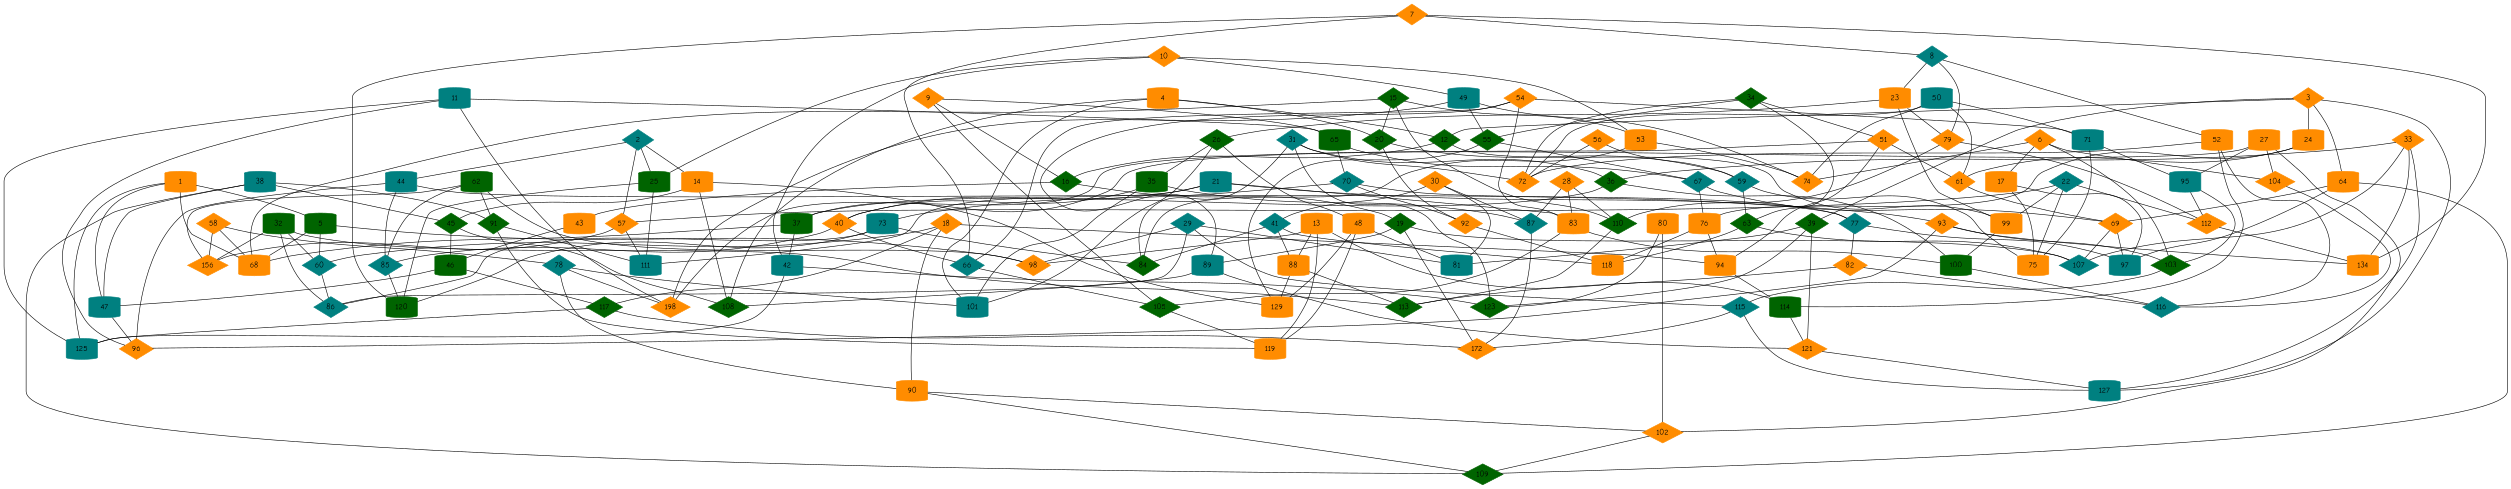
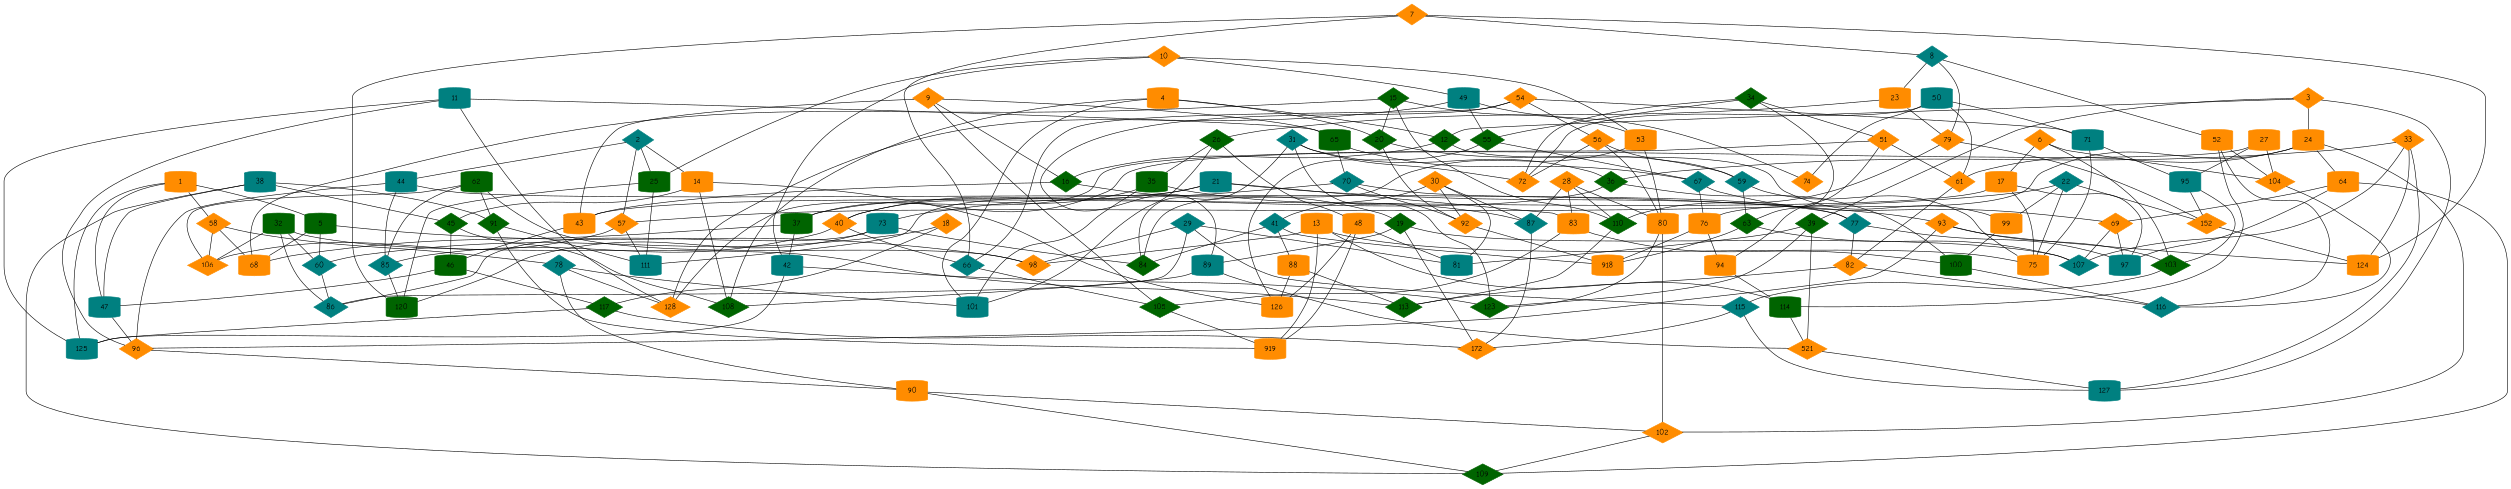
none -> (728, 111)
(2332, 136) -> (2326, 161)
(2034, 153) -> (2249, 163)
(1735, 158) -> (1654, 181)
(1882, 168) -> none
(1928, 178) -> none
none -> (1640, 181)
(1499, 184) -> (1544, 111)
none -> (1612, 201)
none -> (1450, 203)
none -> (1534, 205)
(2038, 208) -> (1907, 222)
(2207, 224) -> (2207, 224)
(195, 236) -> (198, 204)
(1305, 244) -> (1520, 250)
(1426, 246) -> none
(208, 265) -> (208, 265)
(1608, 265) -> (1608, 265)
(2363, 265) -> (2363, 265)
(914, 306) -> (524, 370)
(671, 307) -> (671, 307)
(1277, 307) -> (1277, 307)
(1270, 349) -> (1270, 349)
(1807, 349) -> (1807, 349)
(2150, 396) -> (2220, 414)
